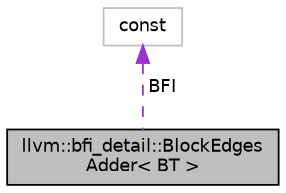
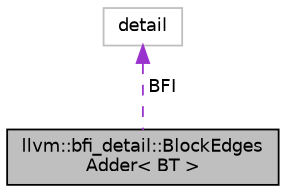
(143, 27) -> (143, 27)
